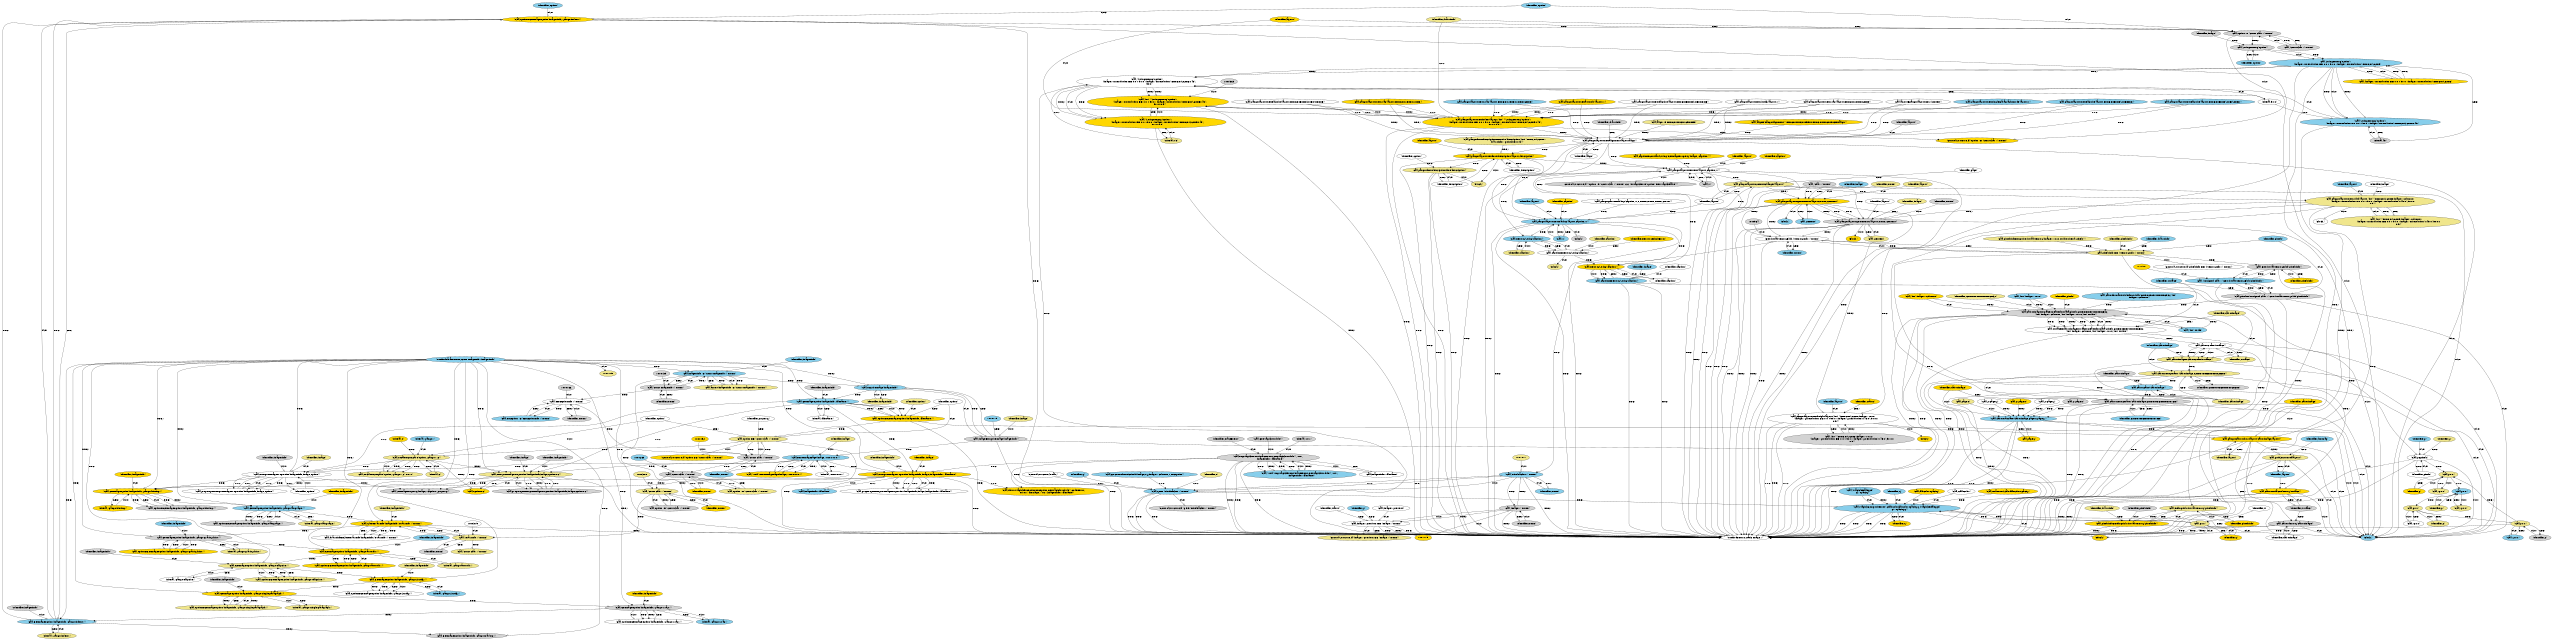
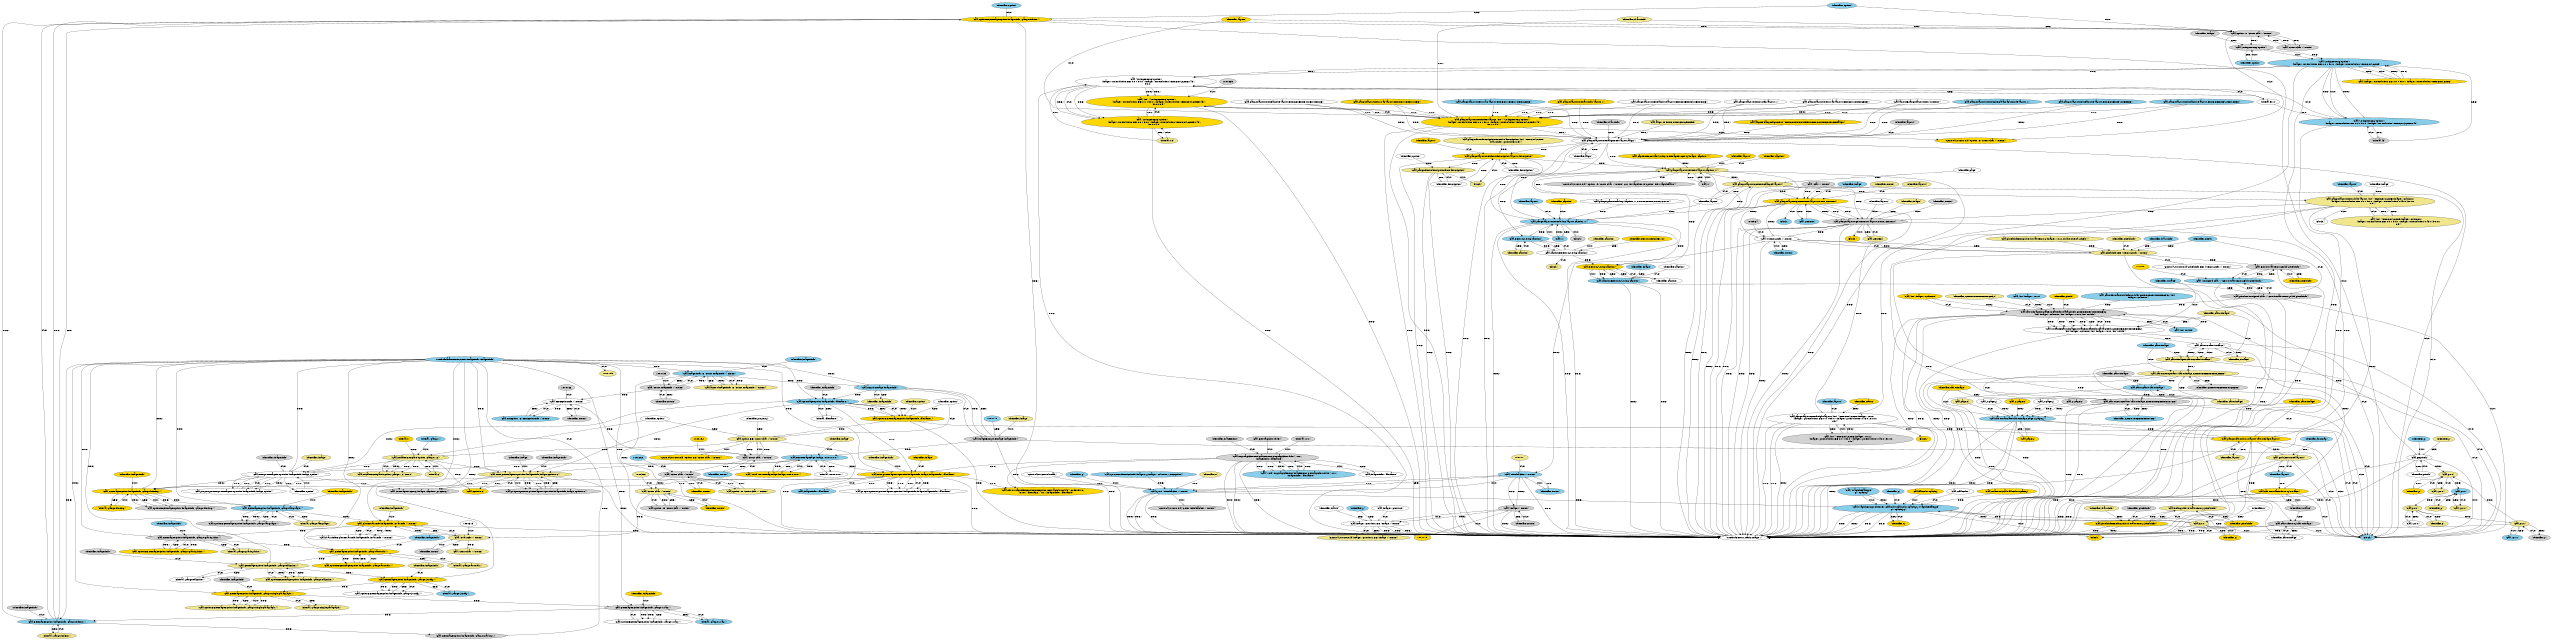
(1693, 170) -> (1692, 170)
(1792, 239) -> (1776, 239)
